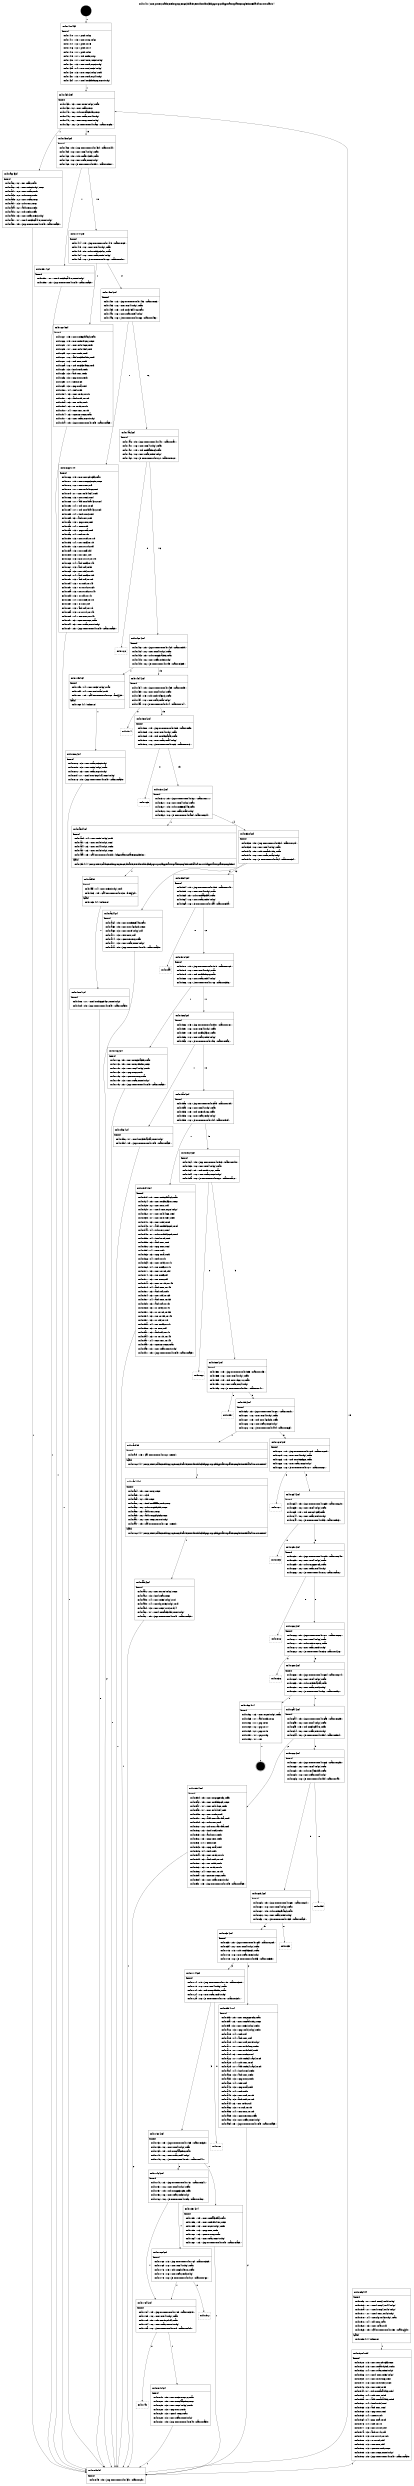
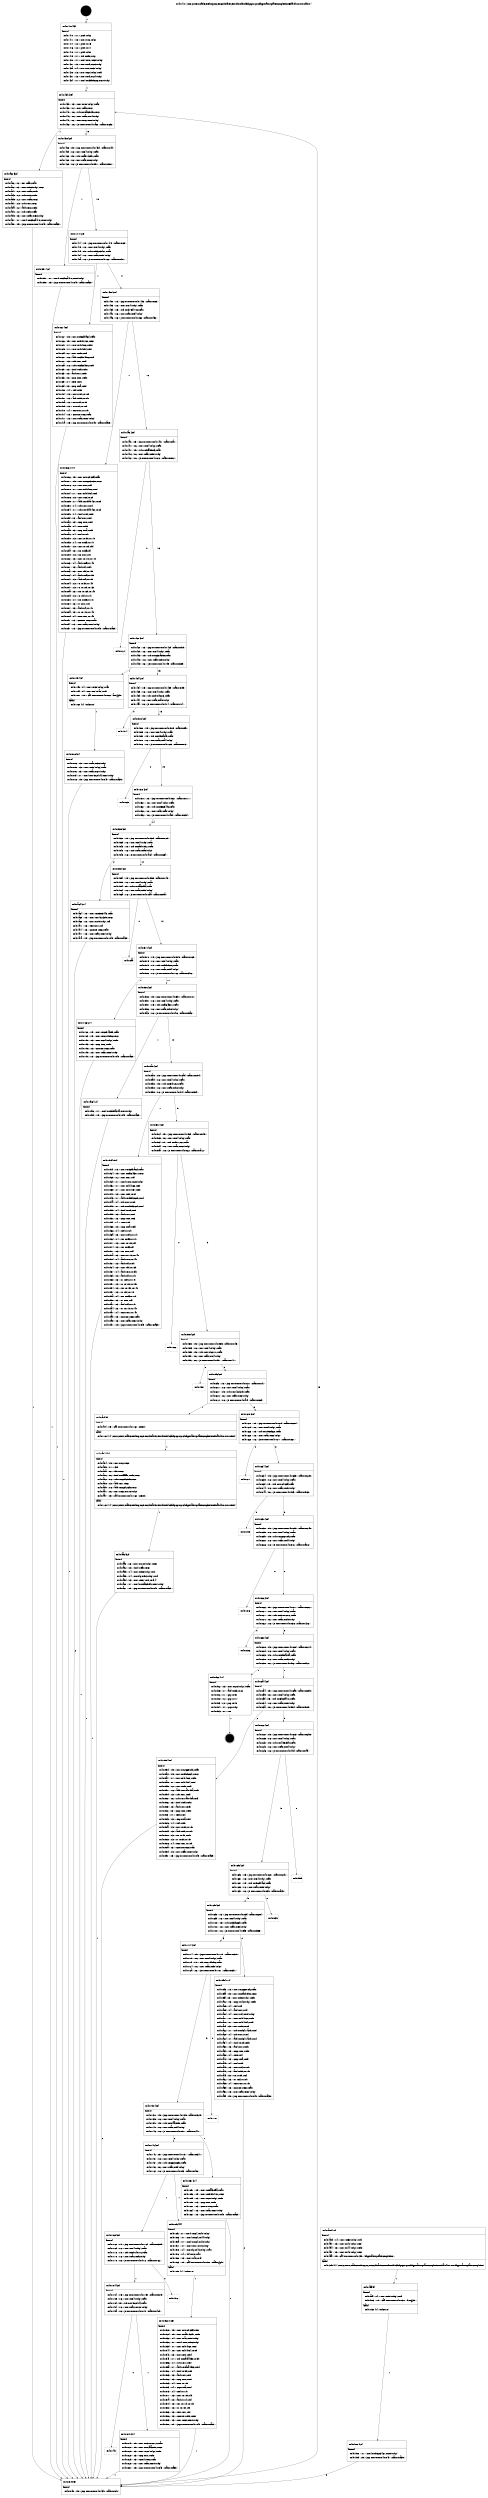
(170, 822) -> none
(148, 2249) -> (176, 2197)
